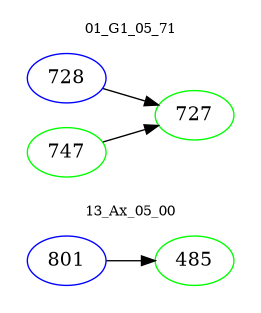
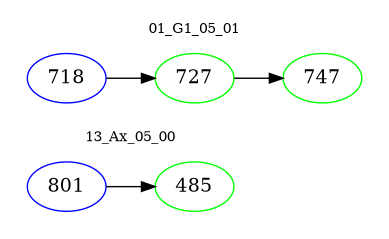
(131, 30) -> (195, 30)
(67, 78) -> (67, 78)
(124, 136) -> (252, 78)
